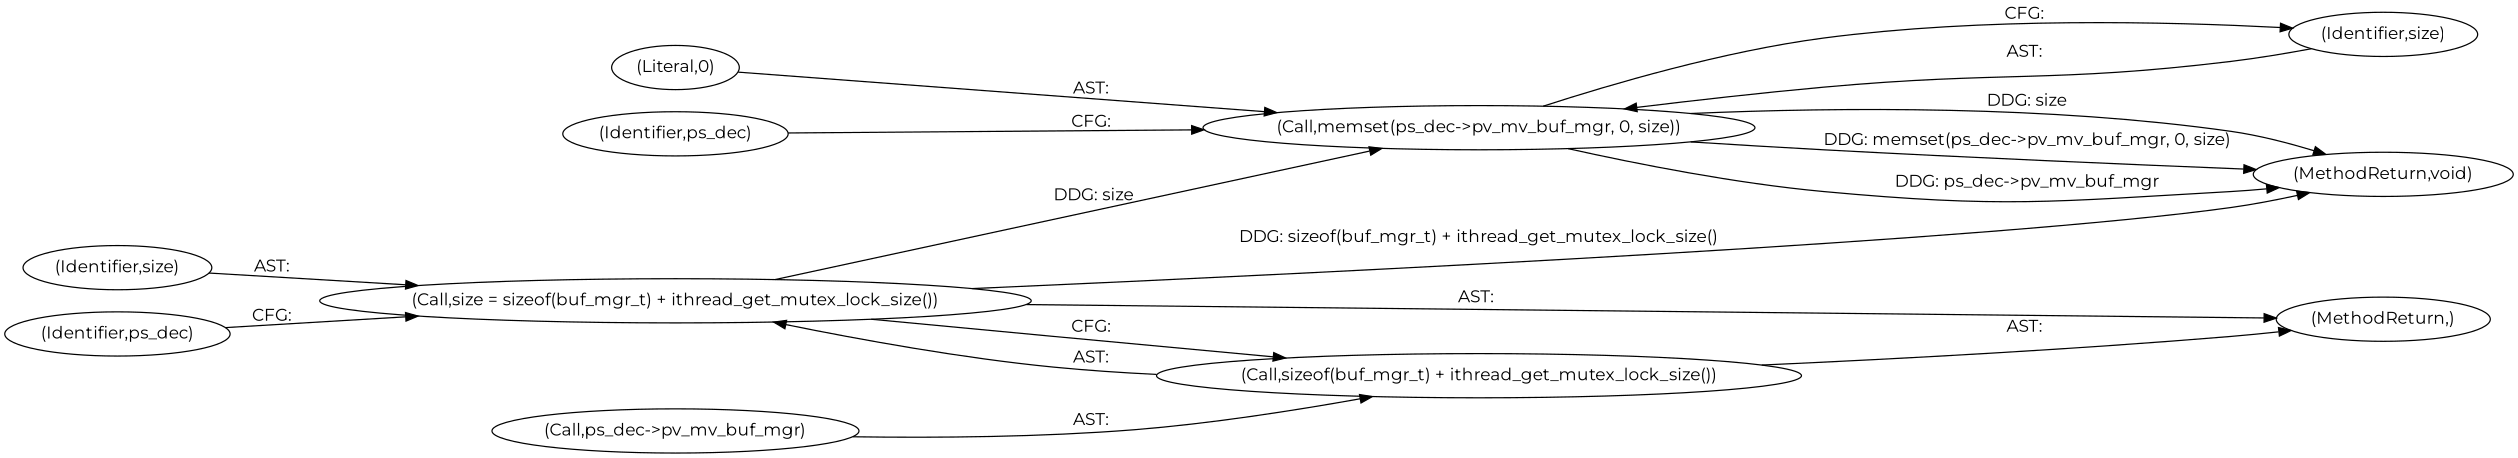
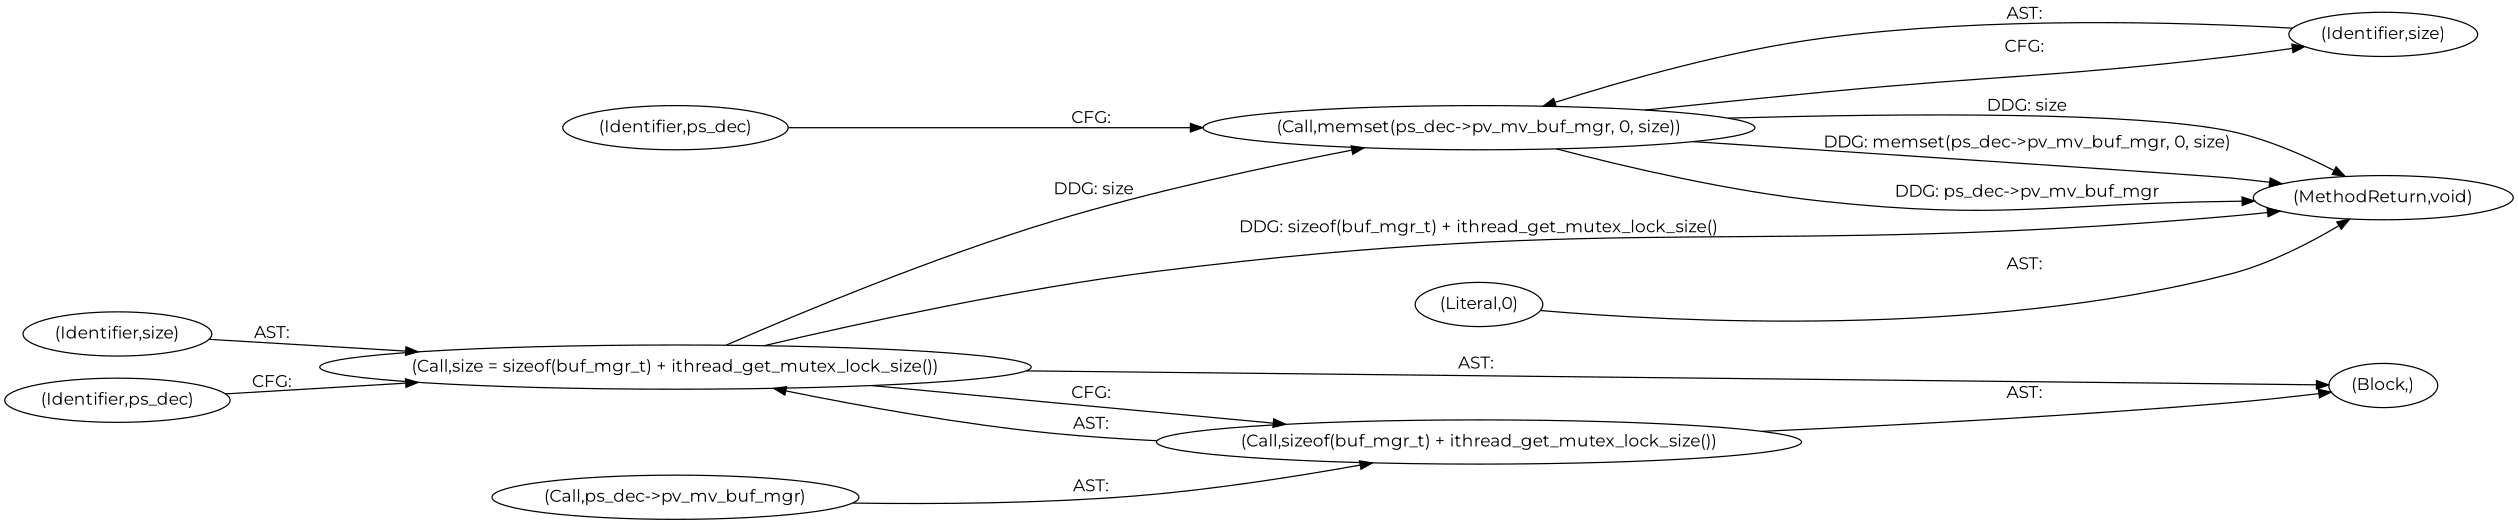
(1001, 92) -> (1947, 316)
(2383, 319) -> (2383, 386)
